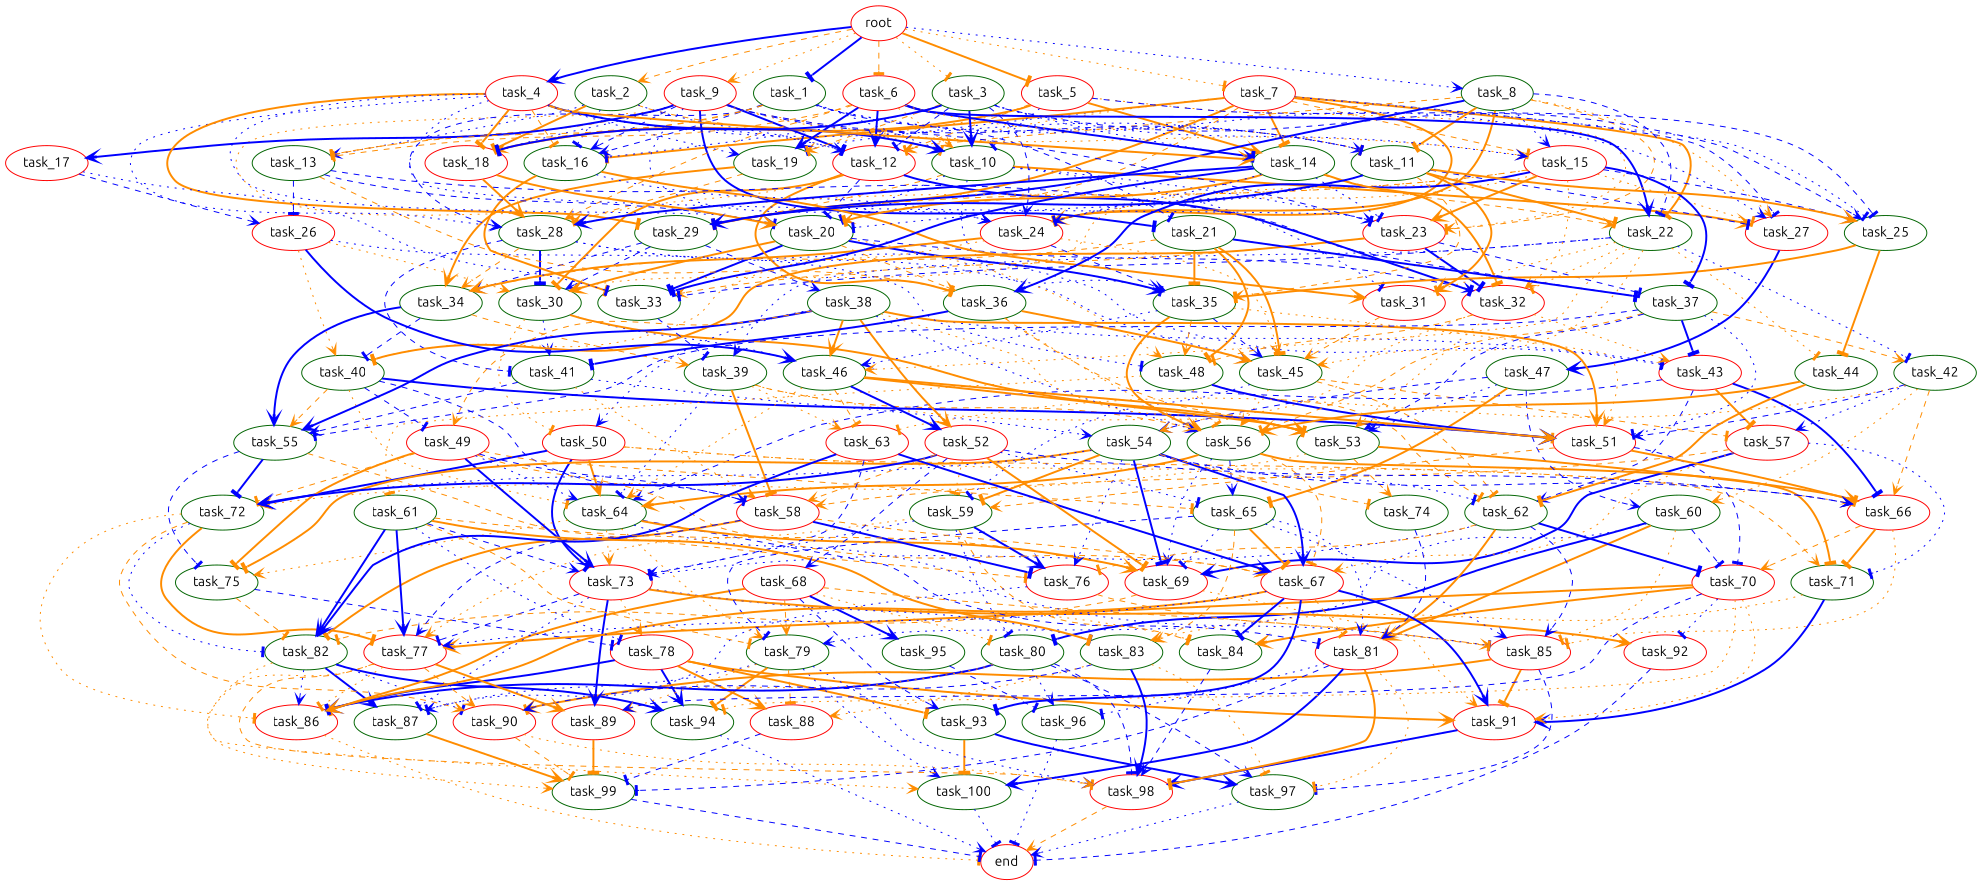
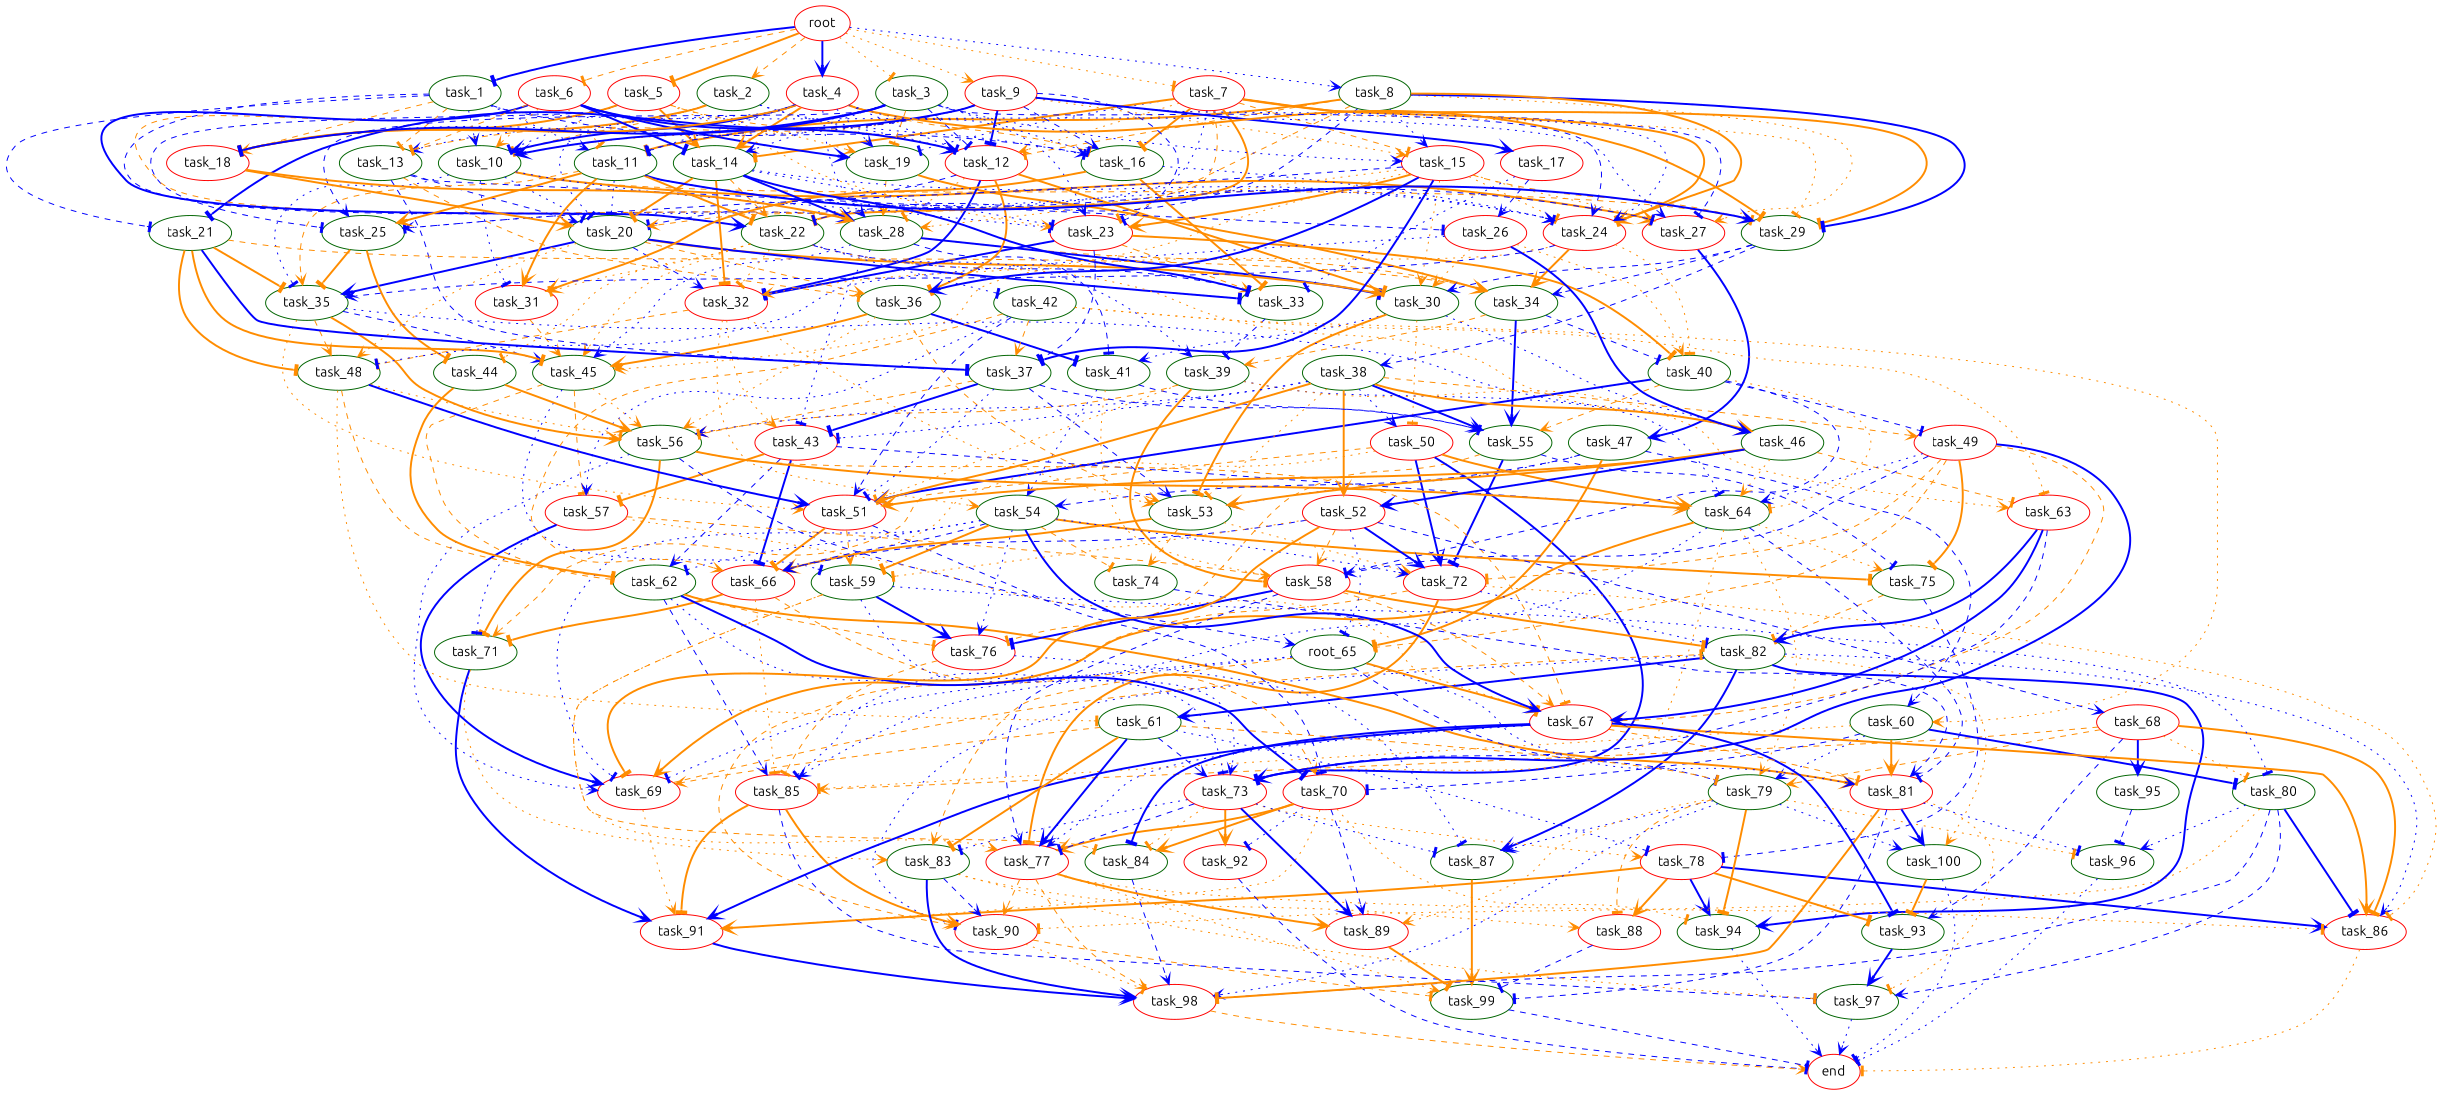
(1804, 334) -> (1024, 333)
(223, 513) -> (1445, 583)
(1148, 513) -> (686, 538)
(1234, 513) -> (1333, 652)
(353, 578) -> (1421, 690)
(964, 750) -> (1919, 895)
none -> (1929, 827)
